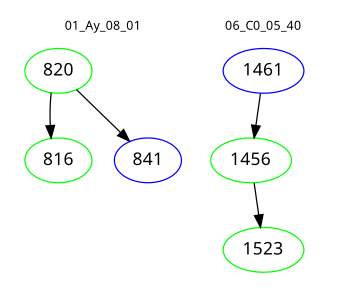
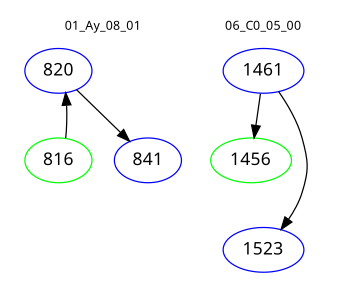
(264, 27) -> (264, 27)
(58, 71) -> (58, 71)
(50, 109) -> (67, 122)
(256, 199) -> (306, 154)
(264, 250) -> (264, 250)
